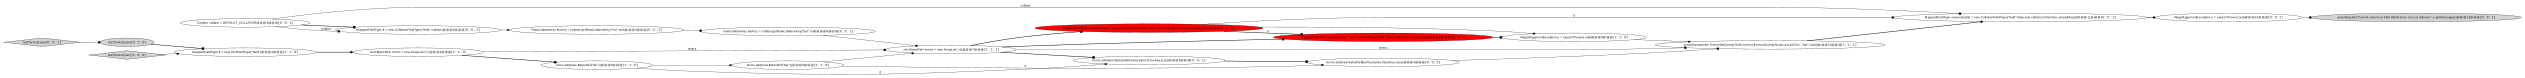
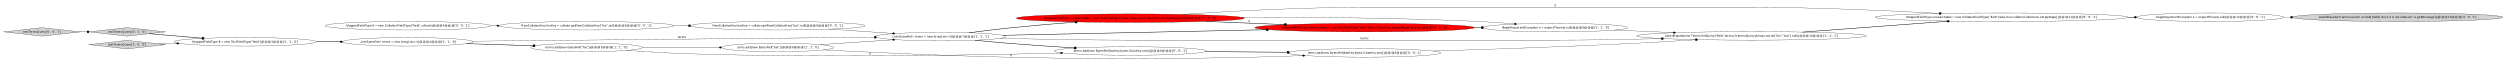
(245, 23) -> none
(127, 42) -> (127, 32)
